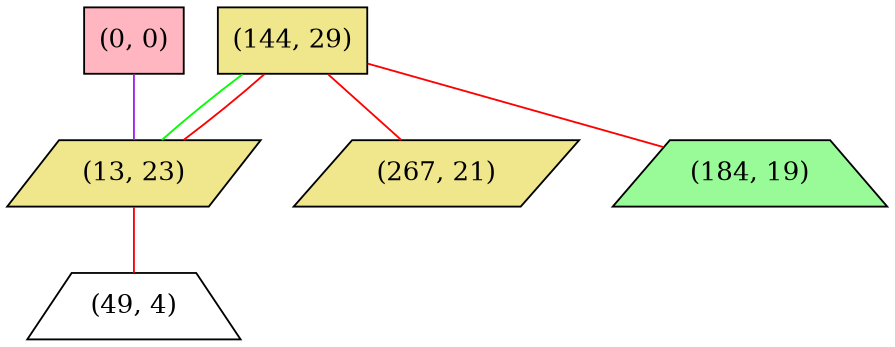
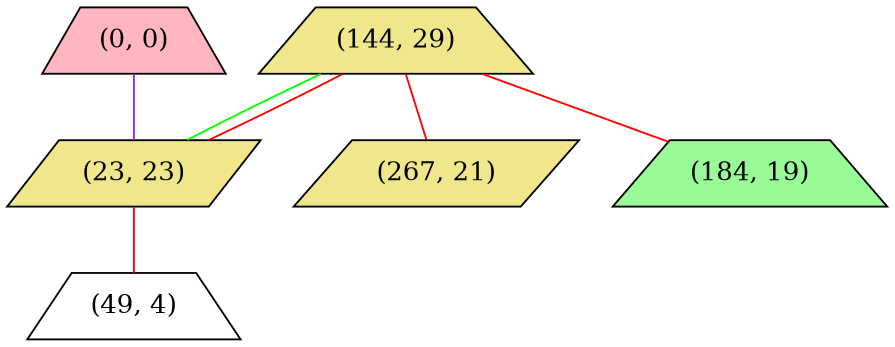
(134, 41) -> (134, 41)
(293, 41) -> (396, 41)
(134, 173) -> (134, 173)
